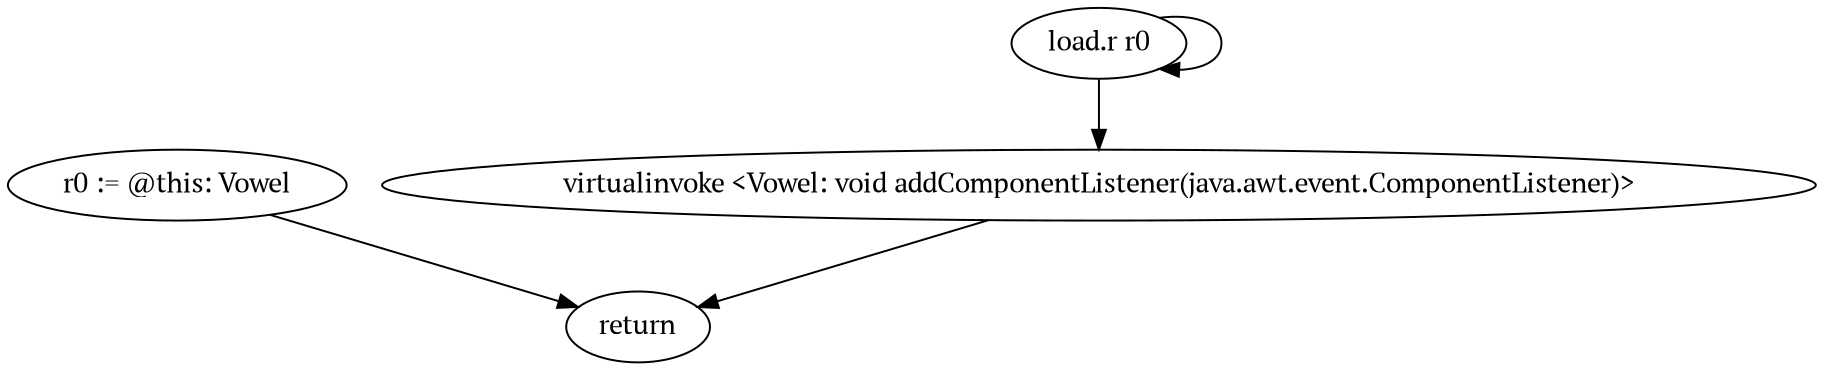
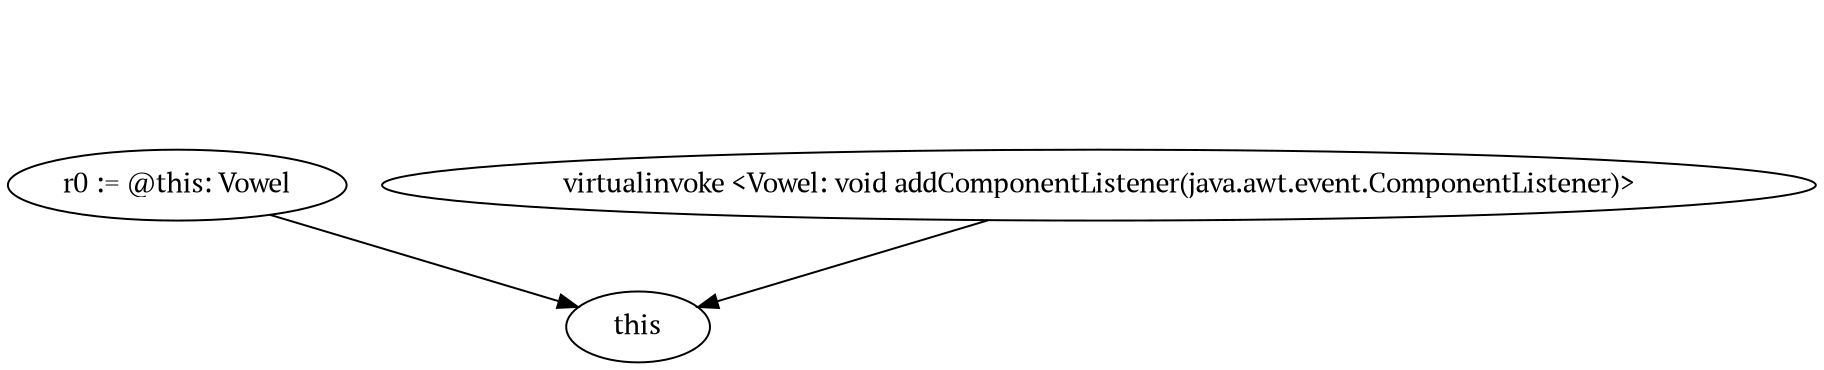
(1099, 43) -> none
(638, 327) -> (638, 327)
